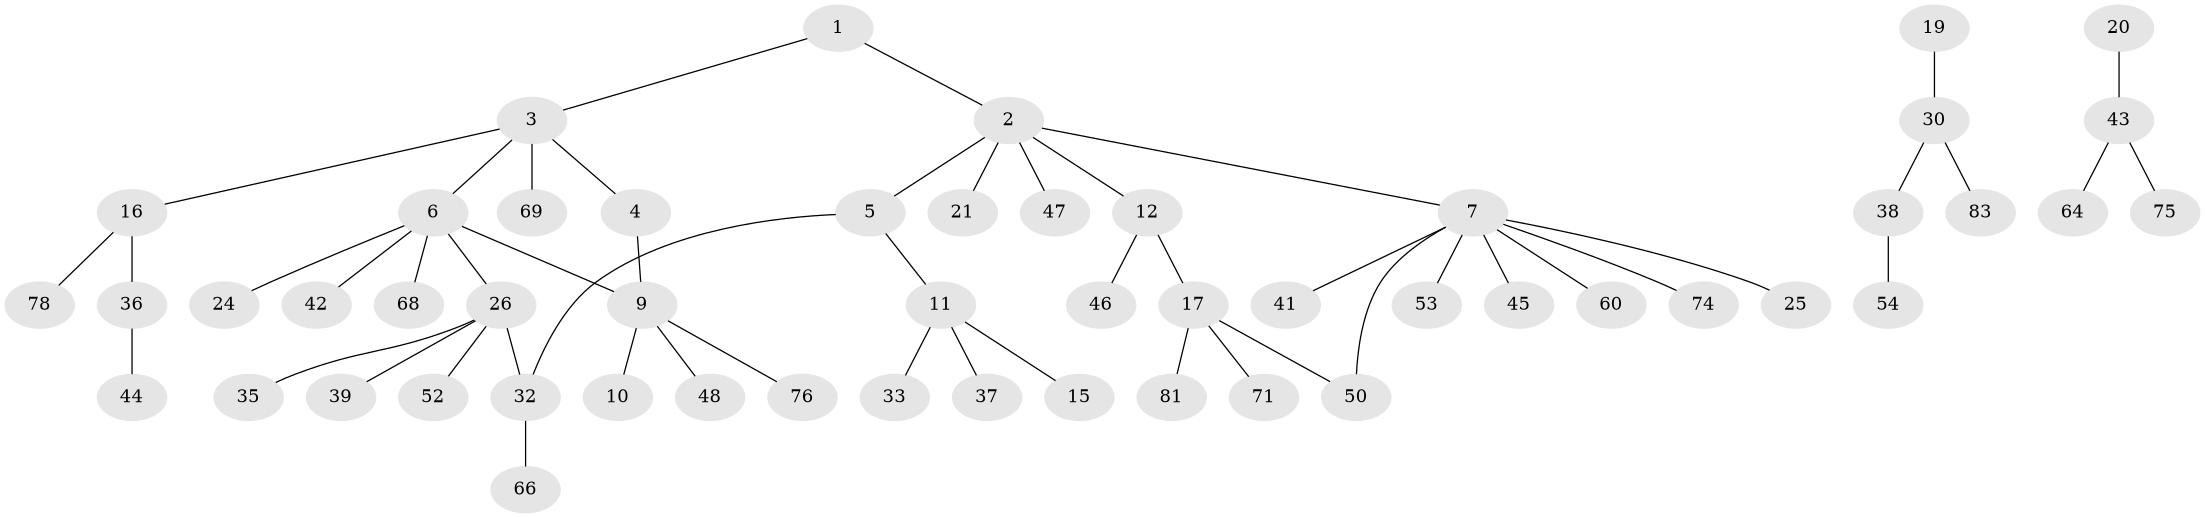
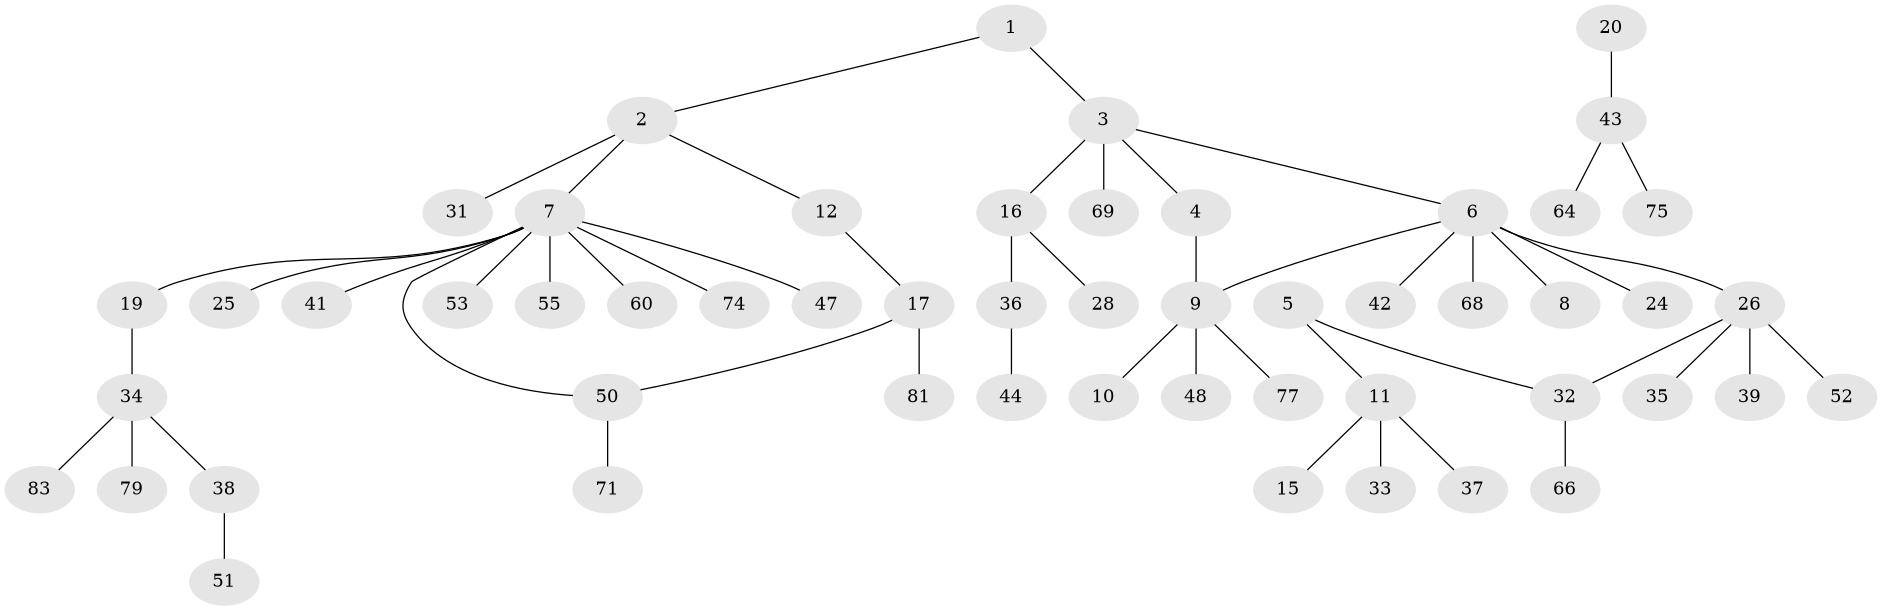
(1934, 121) -> (132, 397)
(940, 167) -> none
(1032, 167) -> (692, 252)
(963, 213) -> (458, 213)
none -> (322, 260)
(40, 305) -> (1104, 305)
(1101, 305) -> none
(1519, 305) -> (550, 305)
none -> (1565, 305)
(1888, 305) -> (224, 582)
(1229, 351) -> (608, 444)
(802, 397) -> (1288, 397)
none -> (132, 490)
